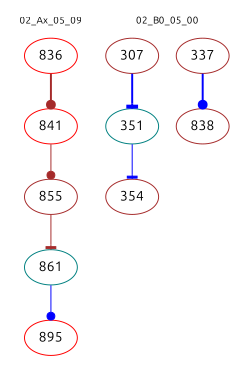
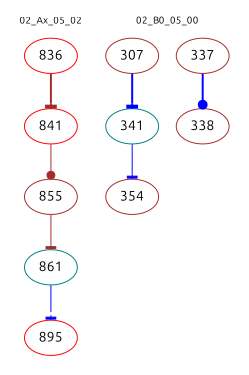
(51, 21) -> (51, 21)
(51, 89) -> (51, 89)
(132, 126) -> (132, 126)
(203, 126) -> (203, 126)
(51, 299) -> (51, 299)
